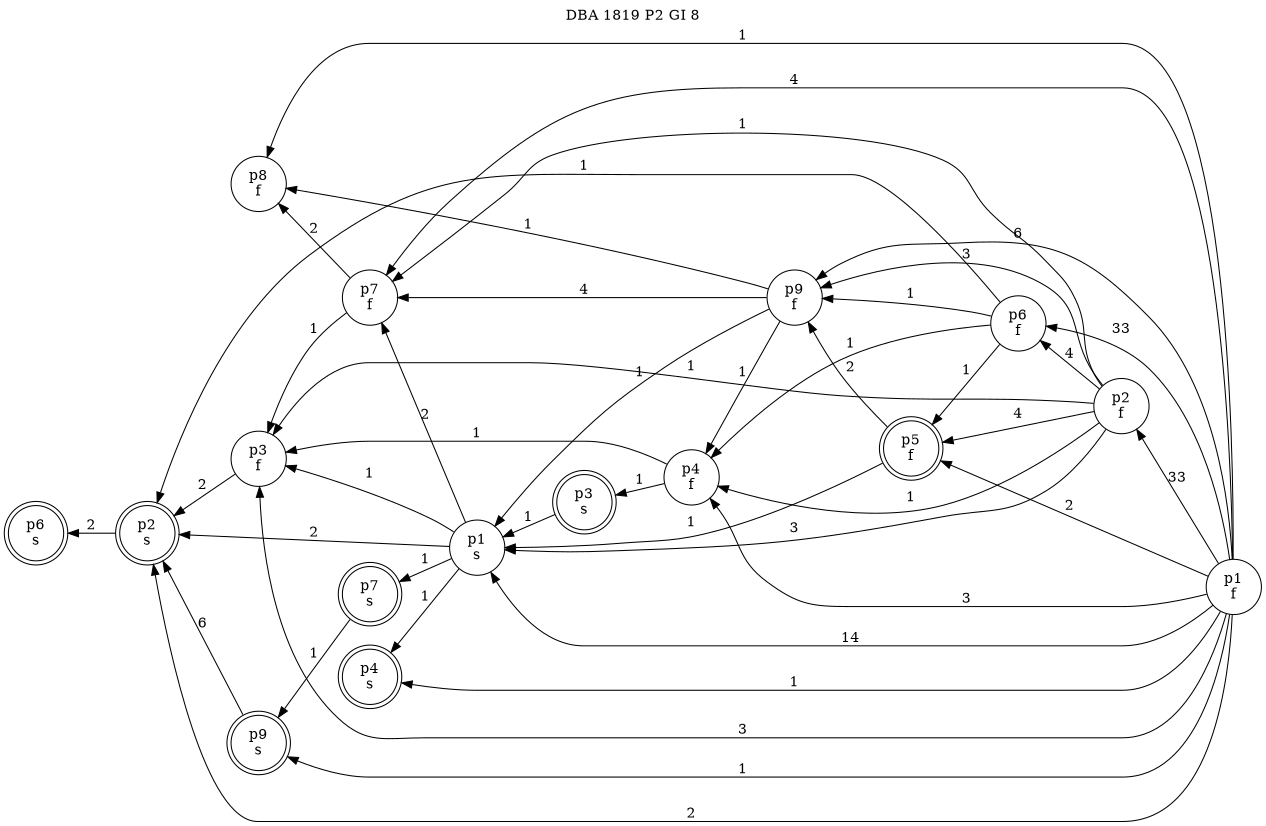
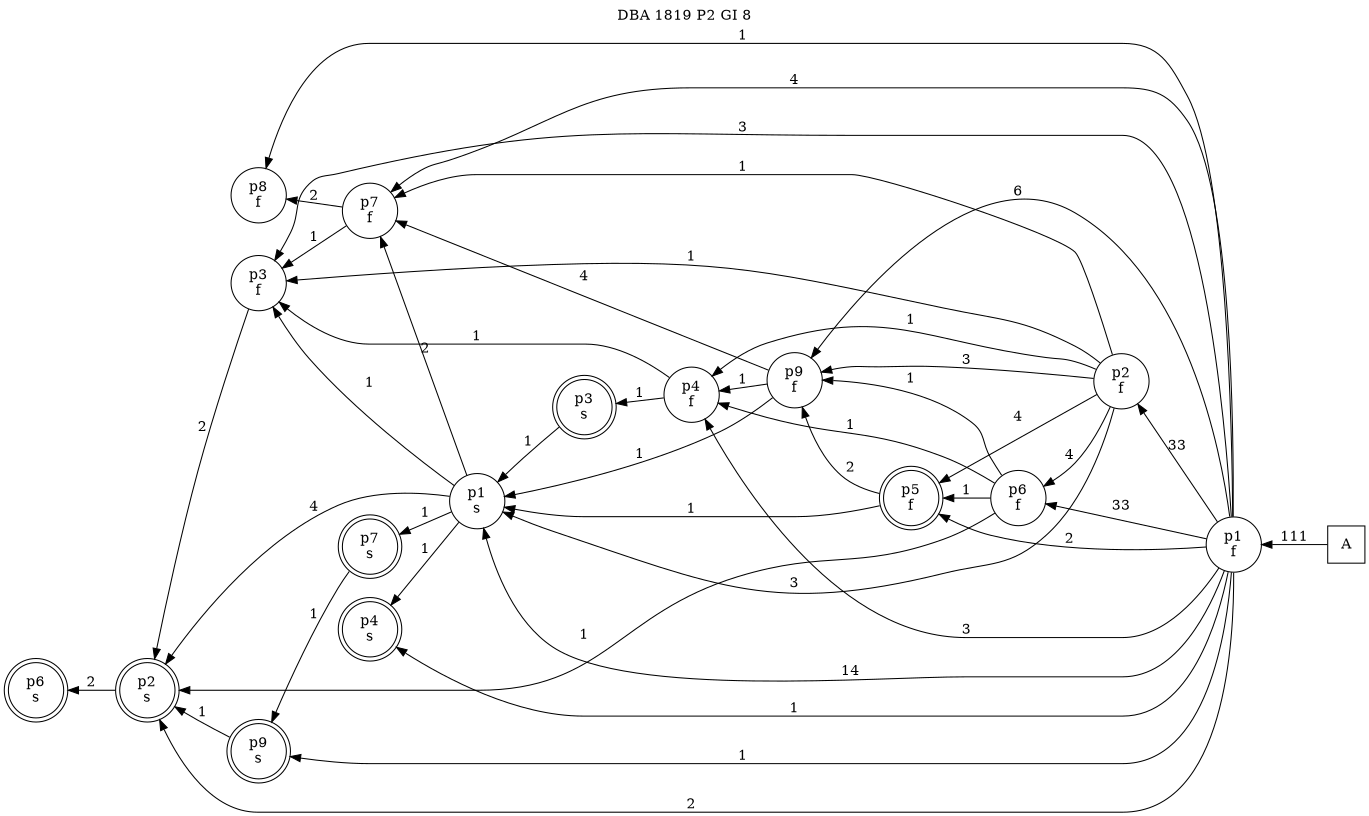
(533, 234) -> none
(314, 533) -> (314, 507)
none -> (1346, 545)
(203, 624) -> (203, 712)
